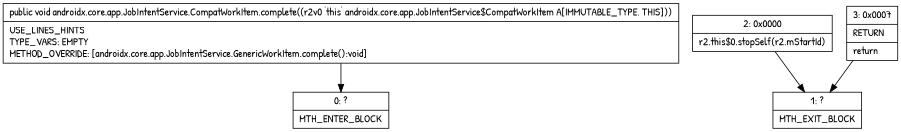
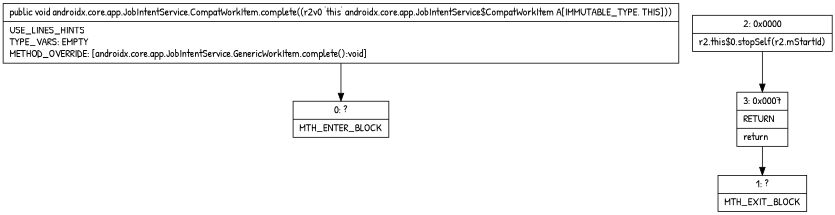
(787, 69) -> (762, 68)
